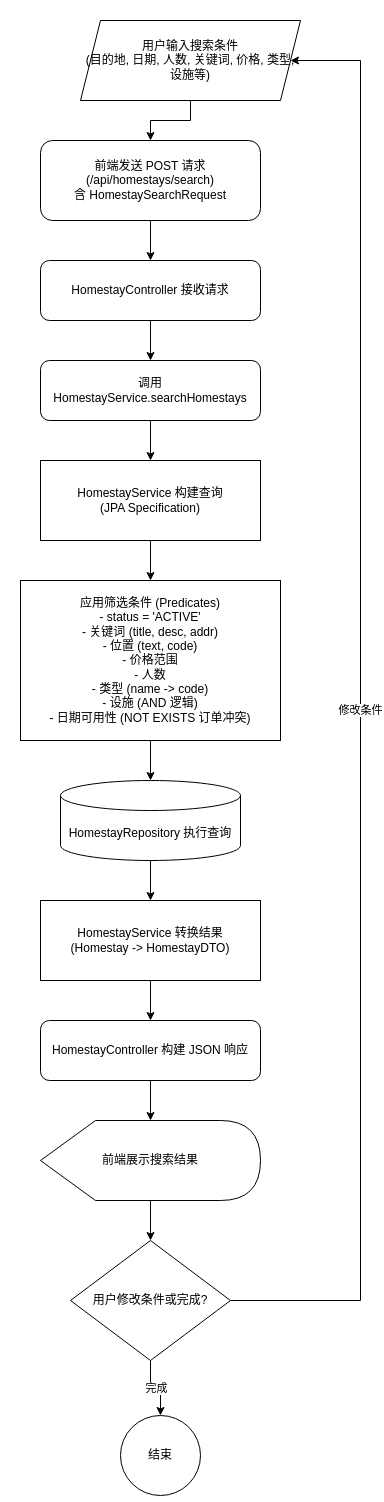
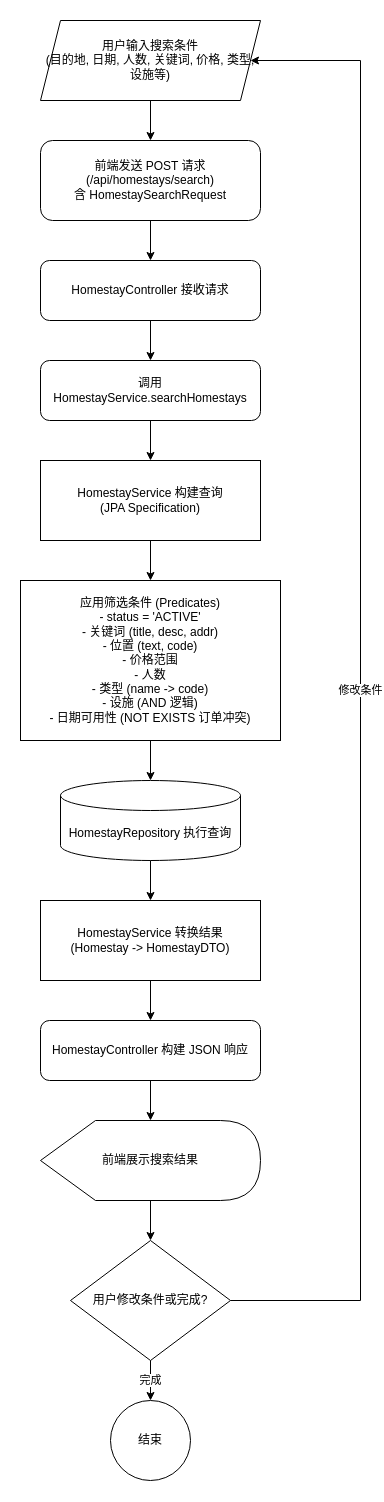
(191, 61) -> (151, 61)
(161, 1456) -> (151, 1441)
